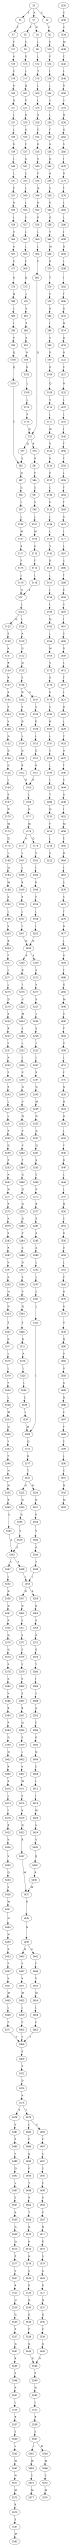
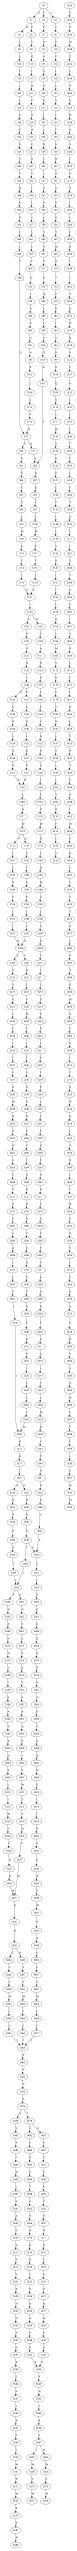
(16, 1561) -> (26, 1551)
